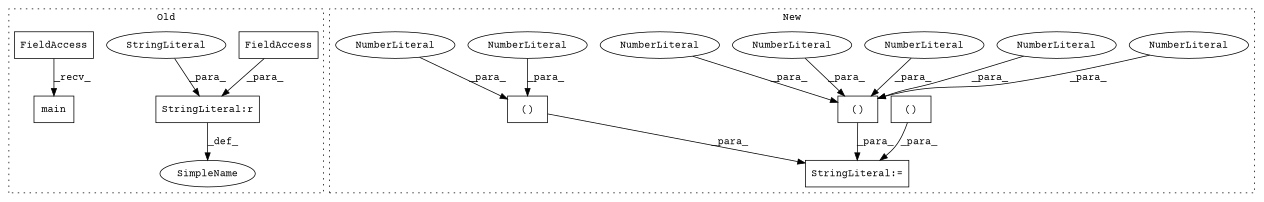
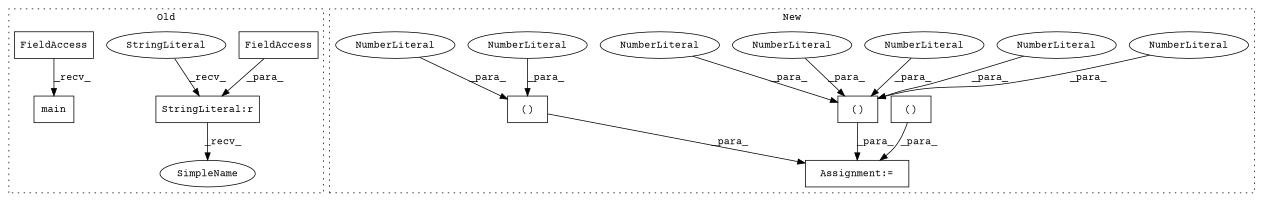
(208, 77) -> (208, 77)
(223, 141) -> (223, 141)
(857, 174) -> (857, 174)
